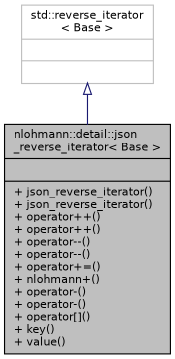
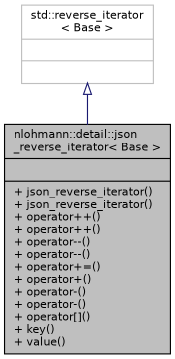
(57, 279) -> (53, 279)
